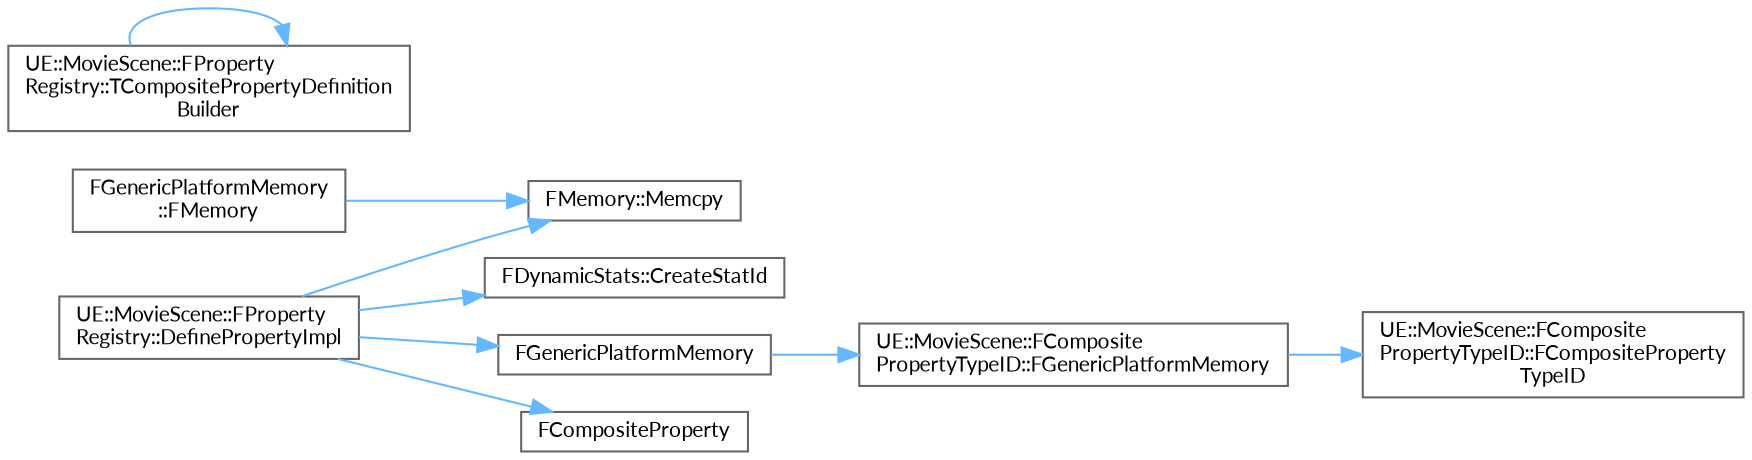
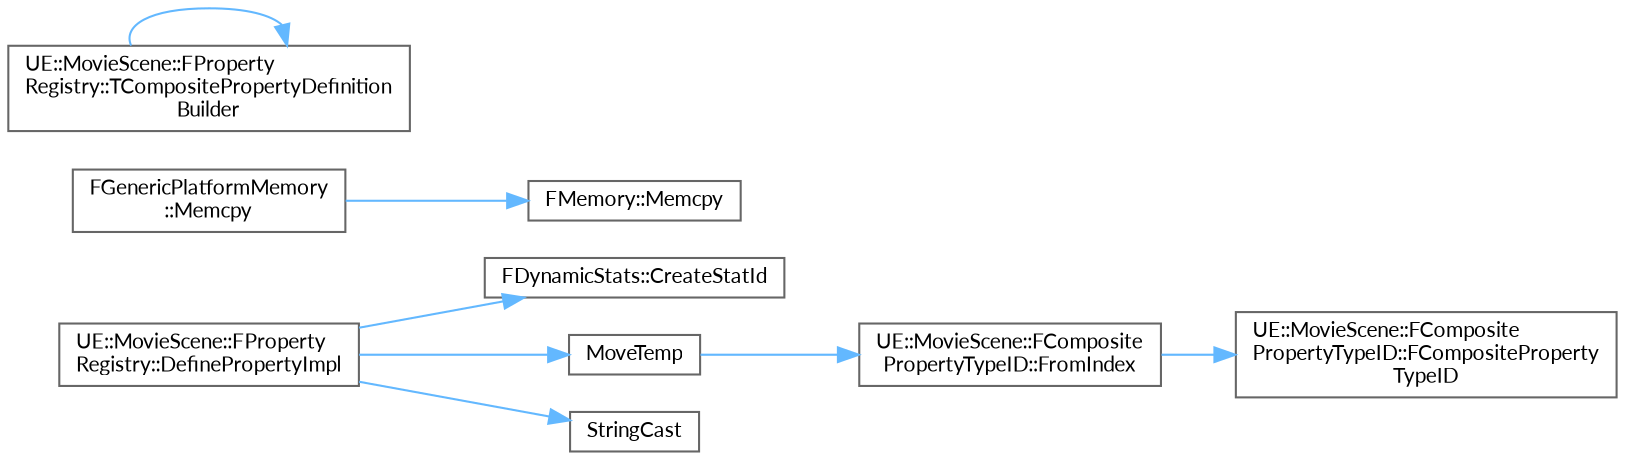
(209, 201) -> (209, 201)
(415, 259) -> none
(635, 355) -> (635, 355)
(1074, 355) -> (1010, 355)
(635, 432) -> (635, 432)
